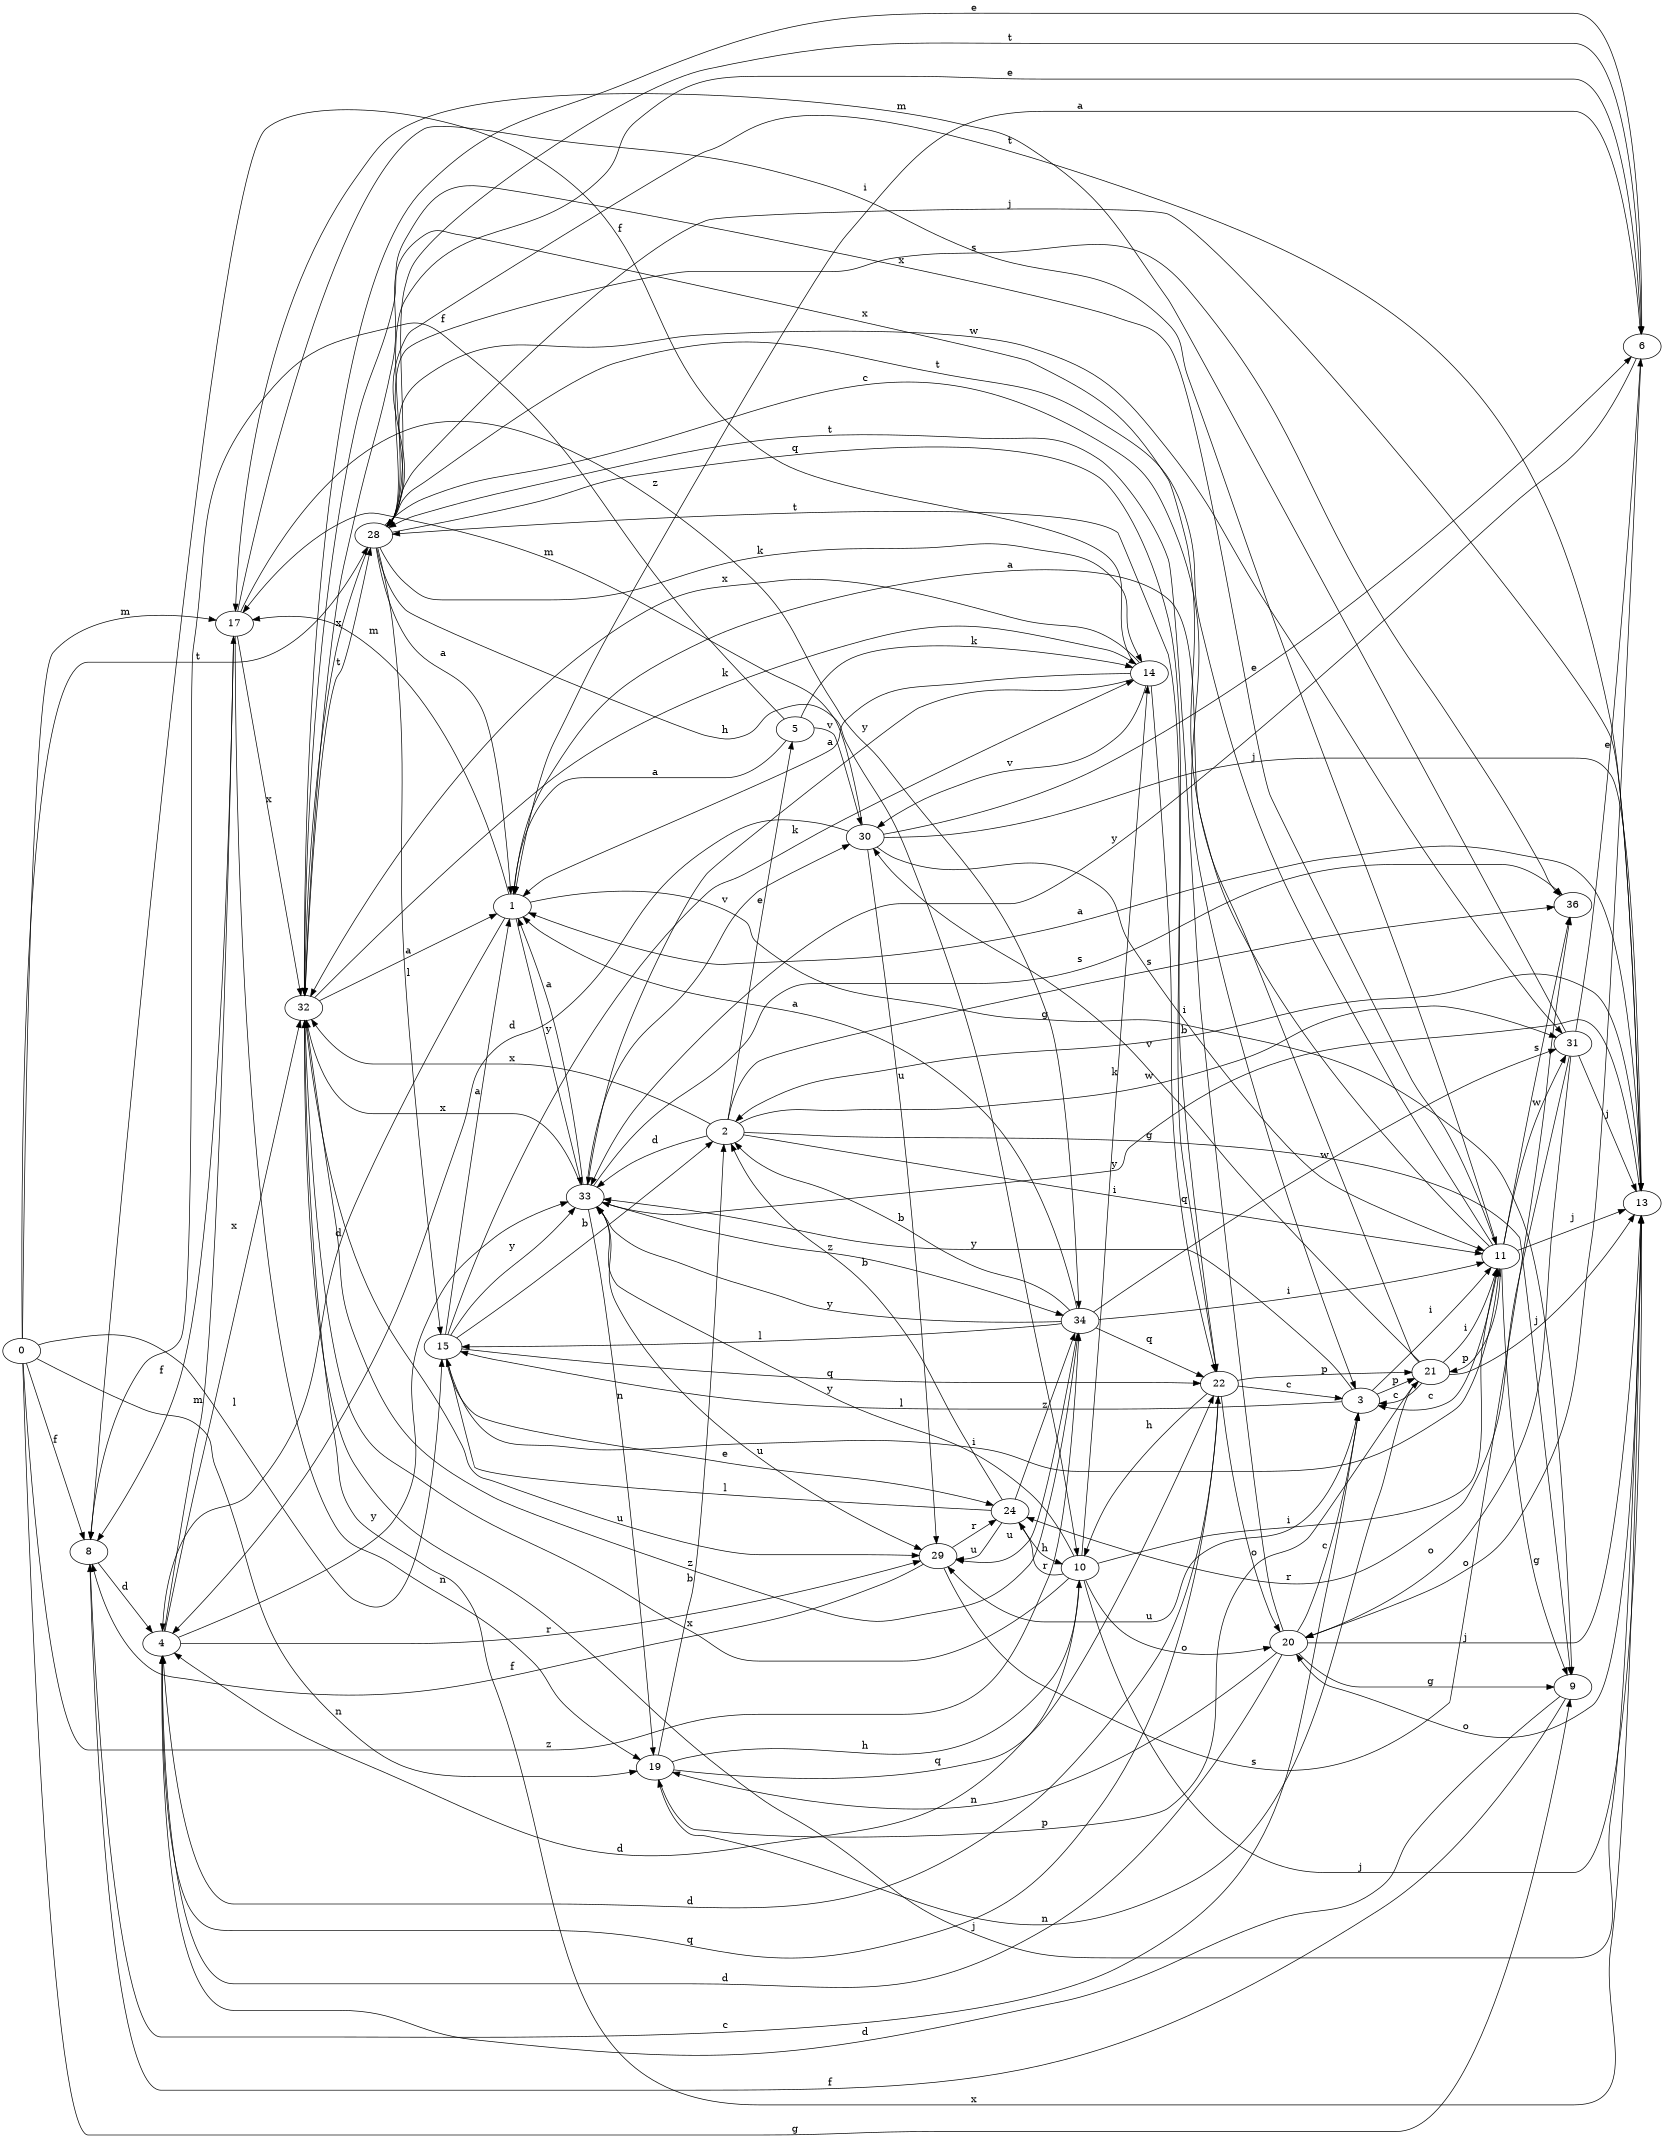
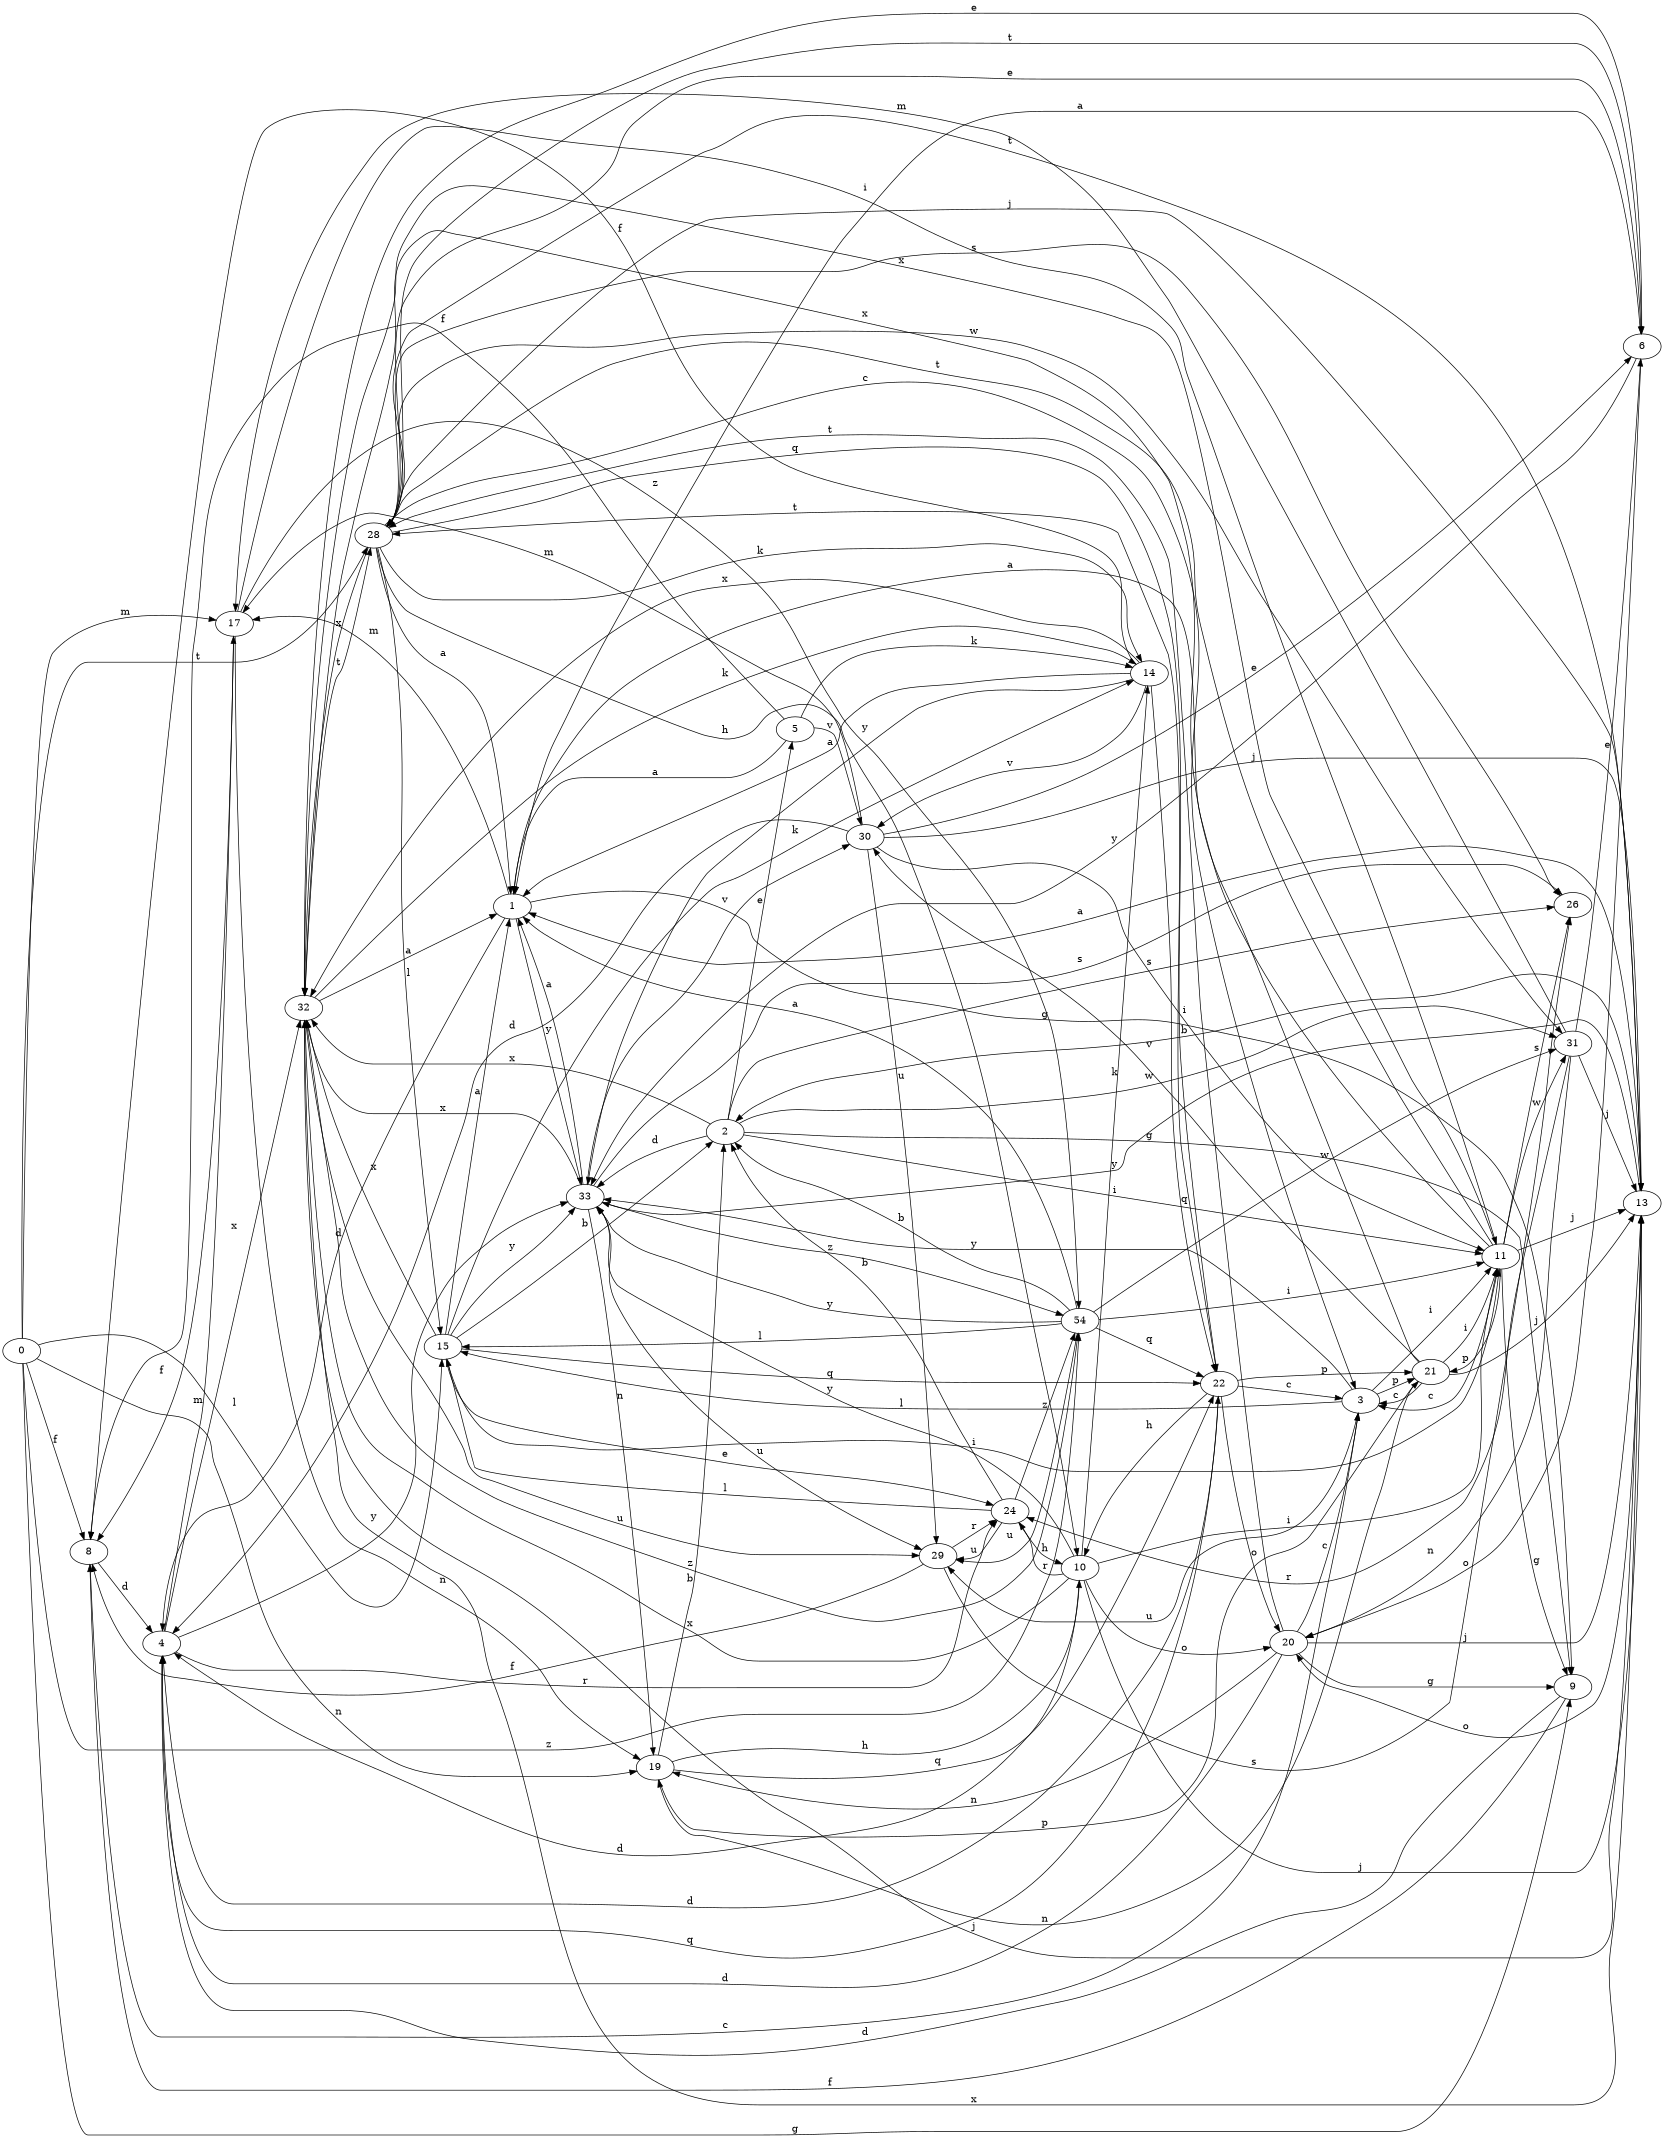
(269, 812) -> (358, 1178)
(1573, 905) -> (1573, 905)
(1080, 1321) -> (1080, 1321)
(1431, 1551) -> (1431, 1551)
(551, 1635) -> (637, 1688)
